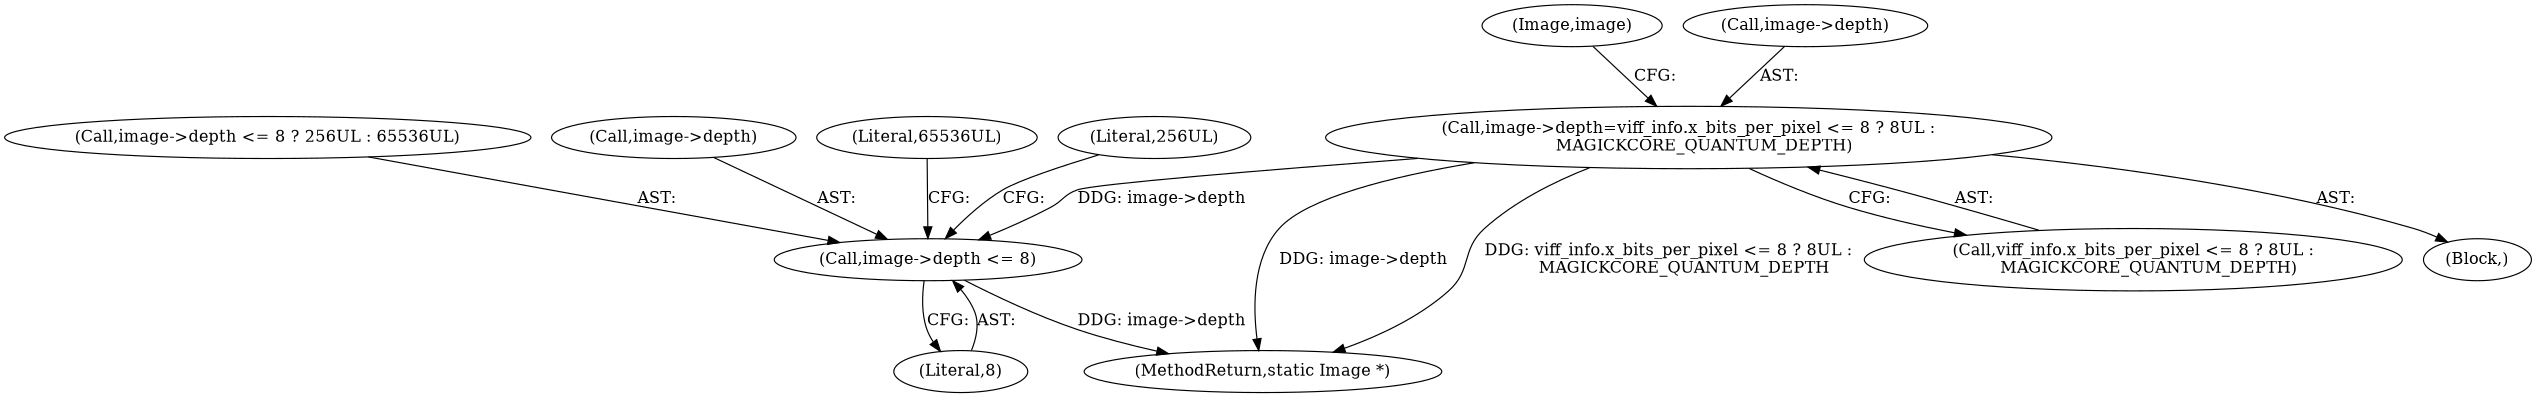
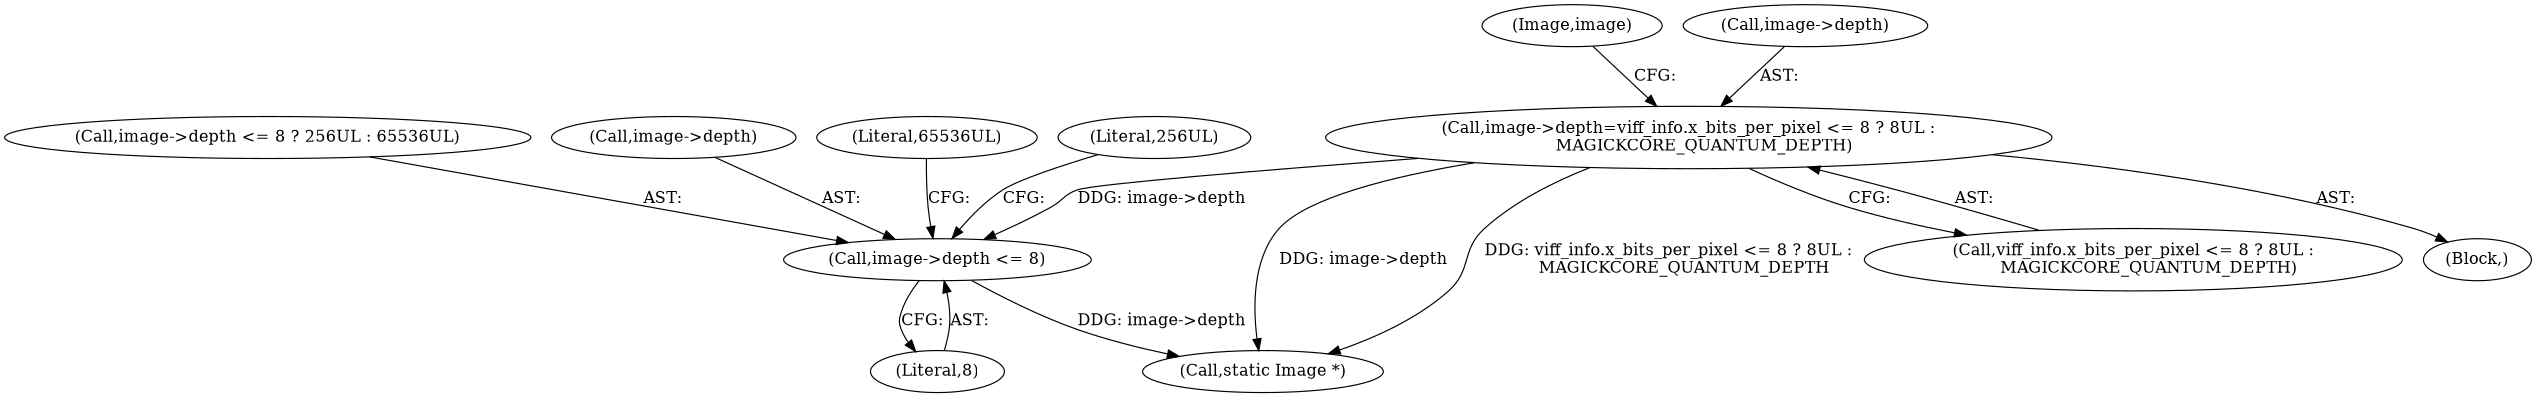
(1263, 372) -> (1263, 372)
